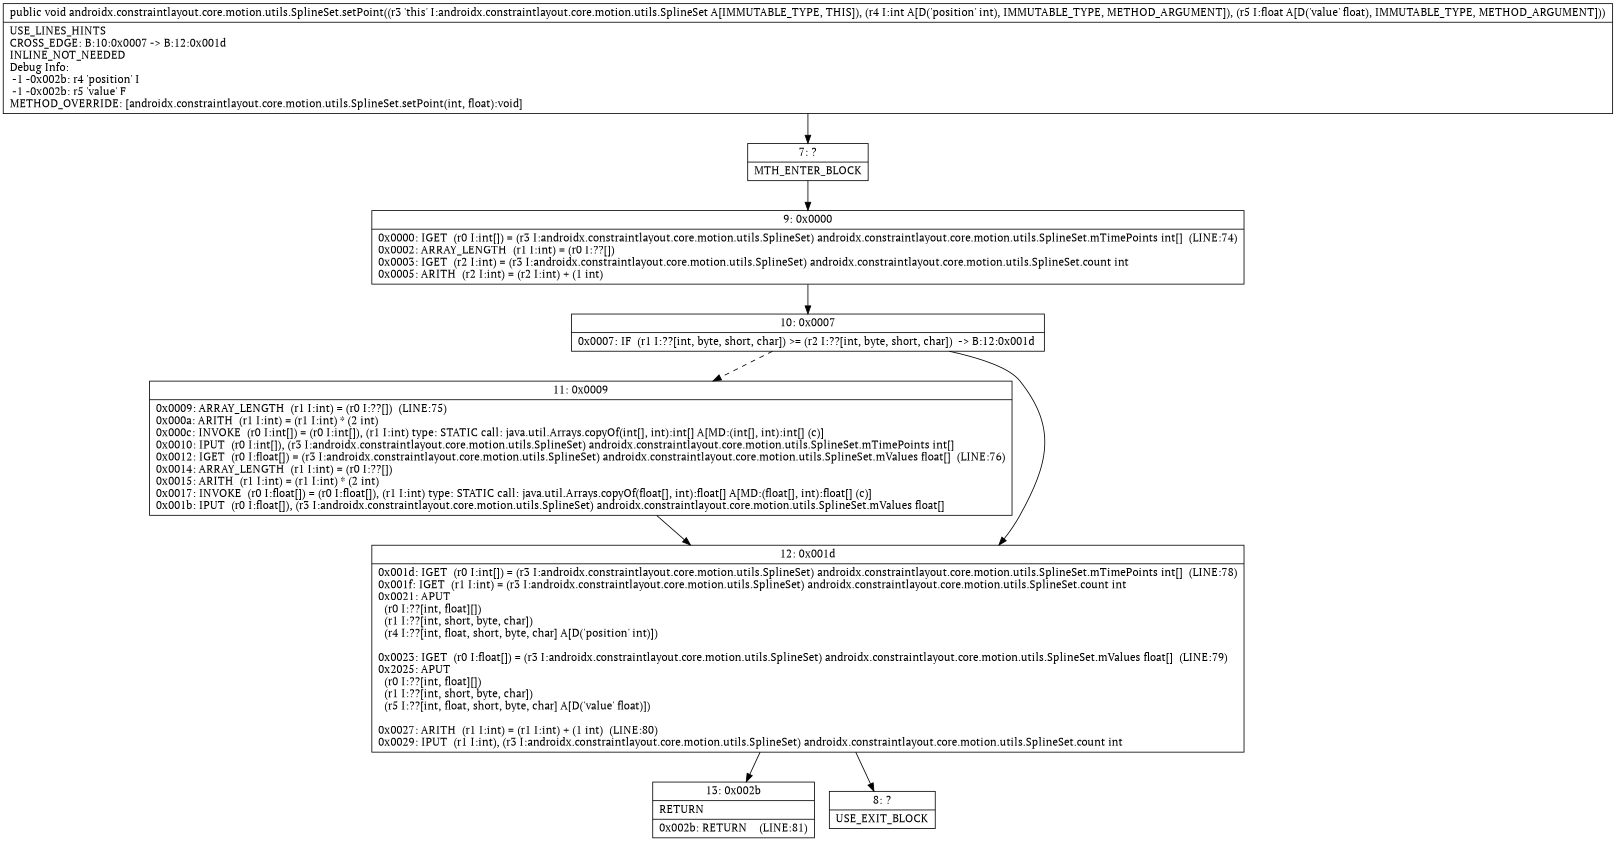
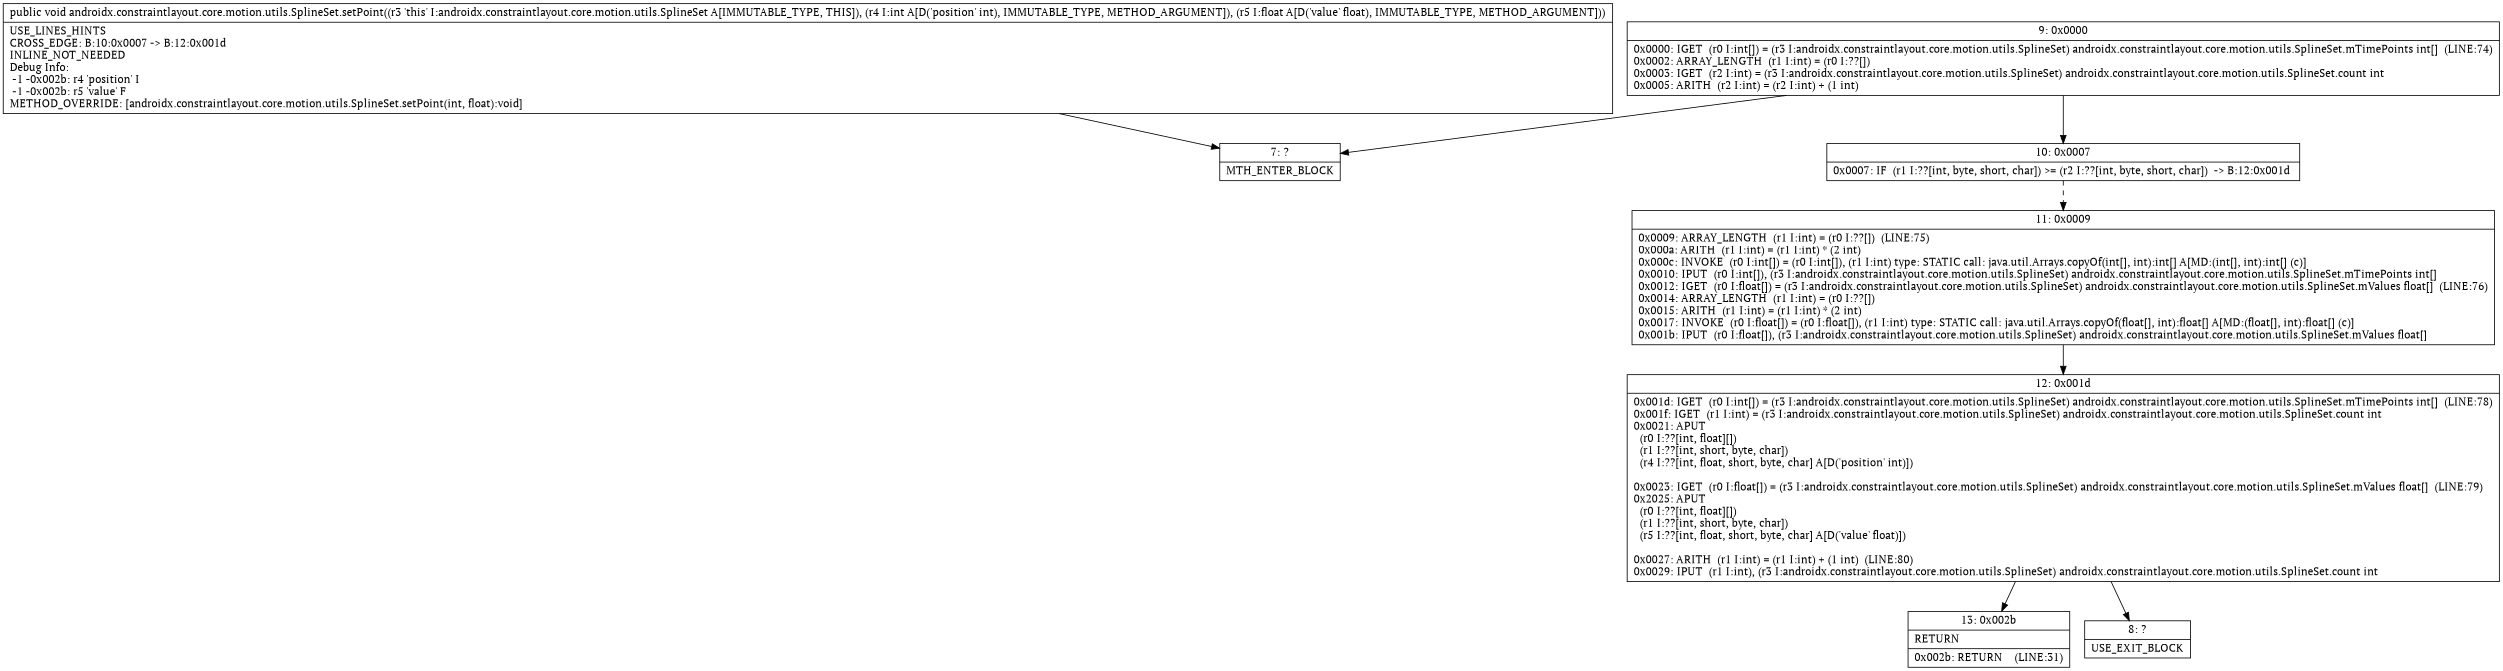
(808, 192) -> (1568, 124)
(1042, 423) -> none
(734, 828) -> (1989, 658)
